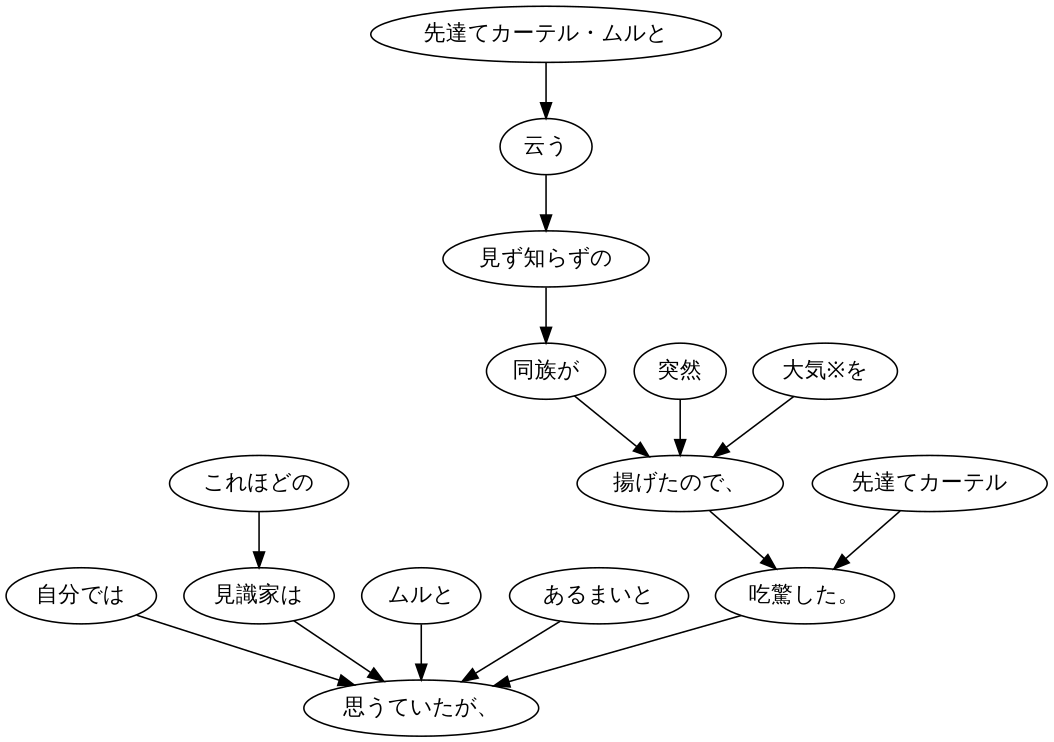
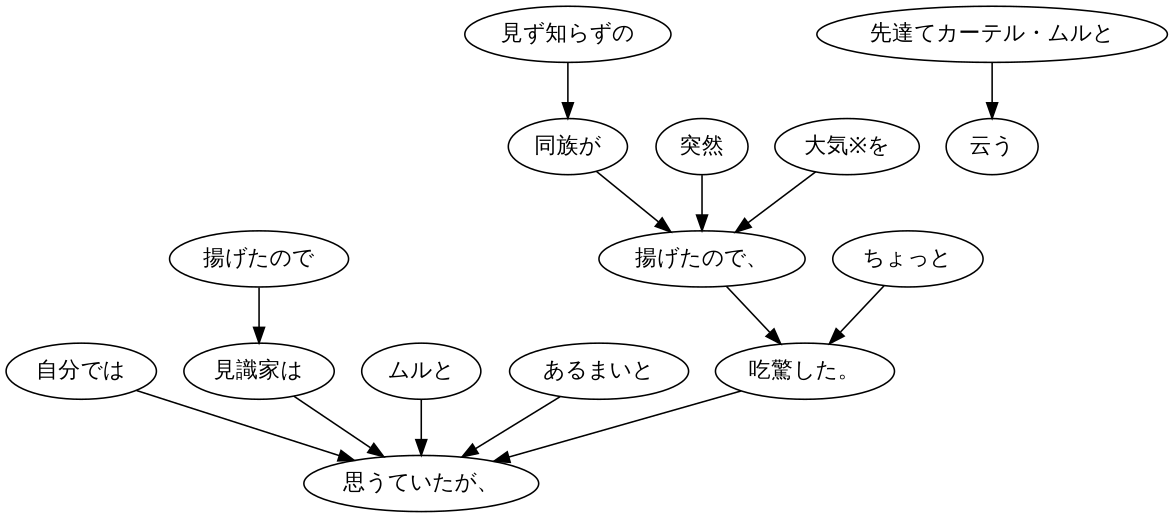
(546, 195) -> none
(259, 484) -> (259, 259)
(930, 484) -> (908, 259)
